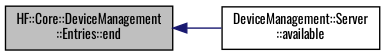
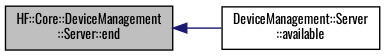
(89, 28) -> (89, 28)
